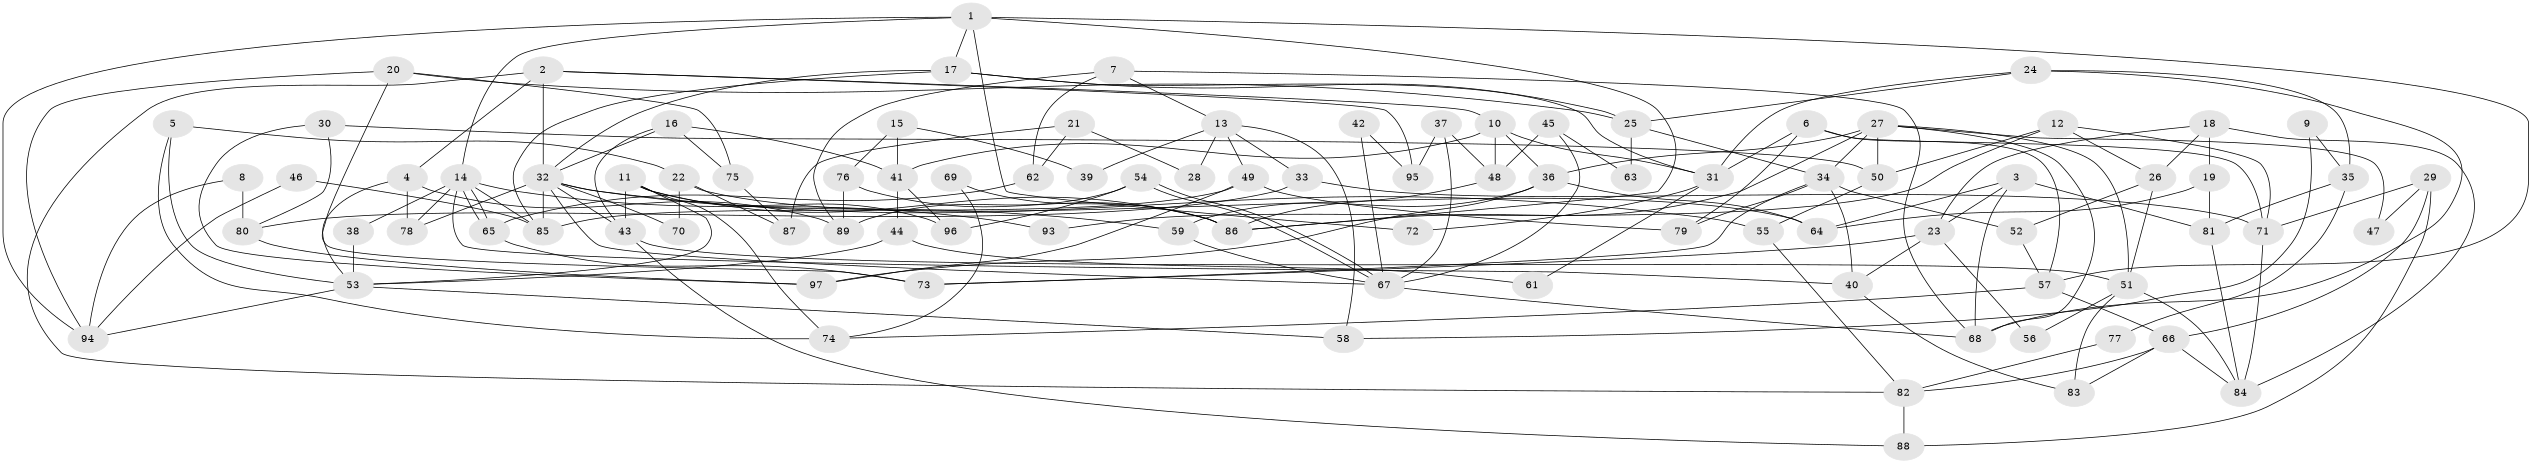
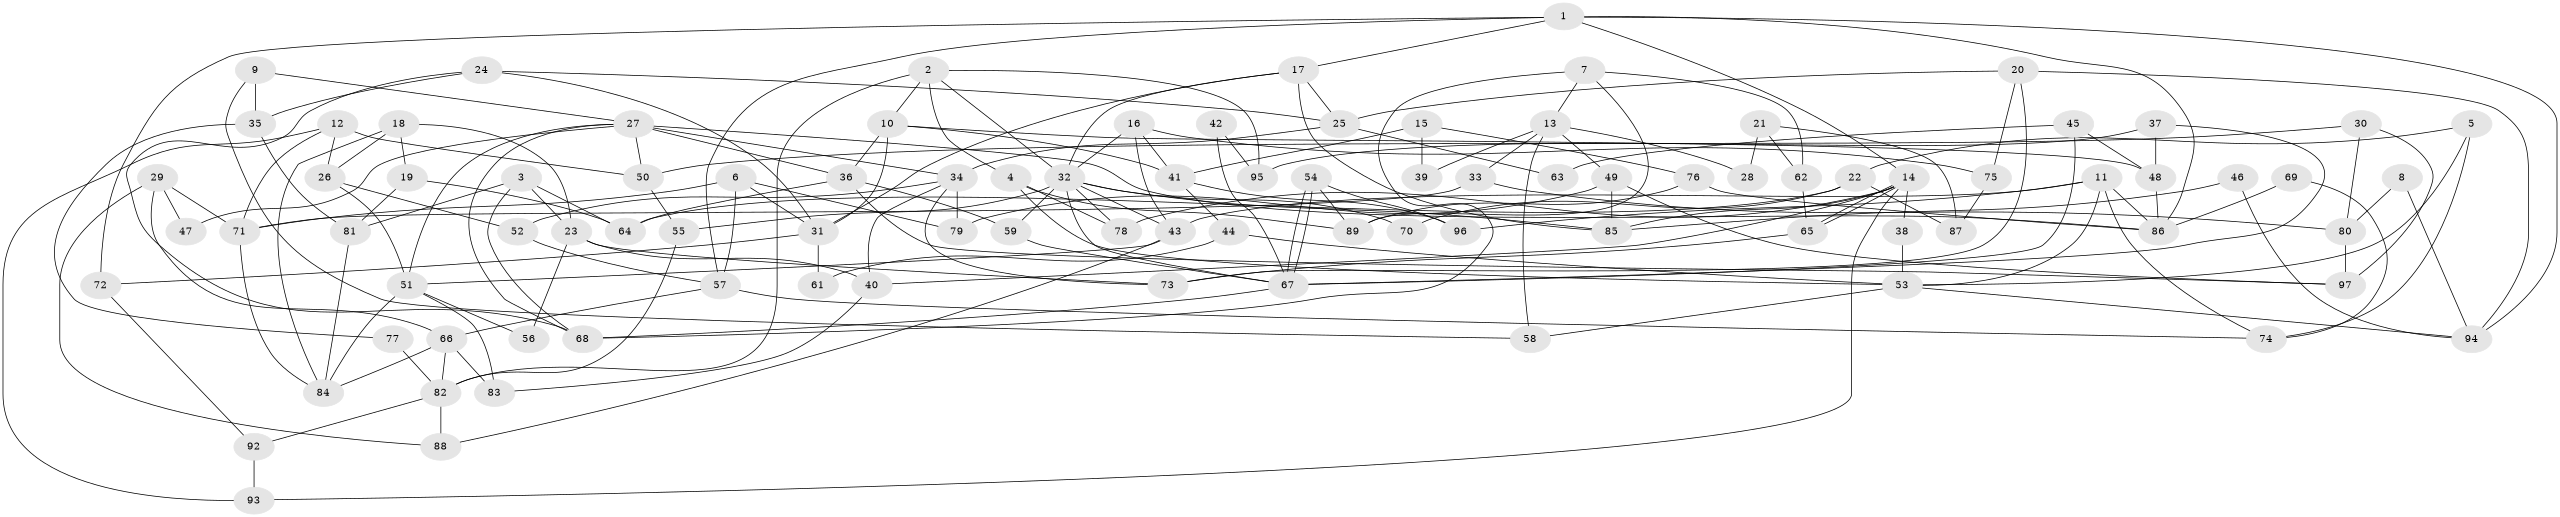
none -> (445, 97)
none -> (254, 447)
